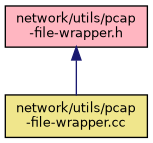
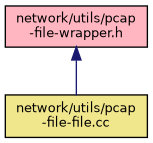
(76, 116) -> (76, 116)
